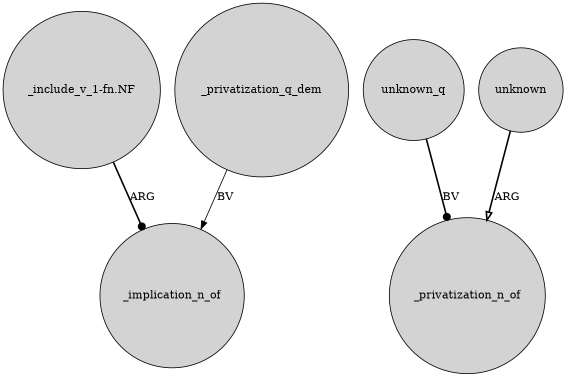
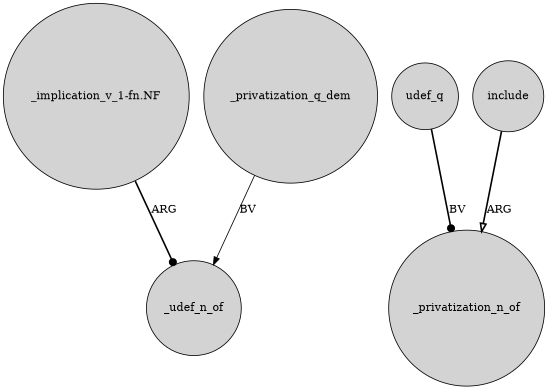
(82, 90) -> (96, 96)
(414, 90) -> (425, 96)
(521, 90) -> (508, 96)
(172, 296) -> (194, 308)
